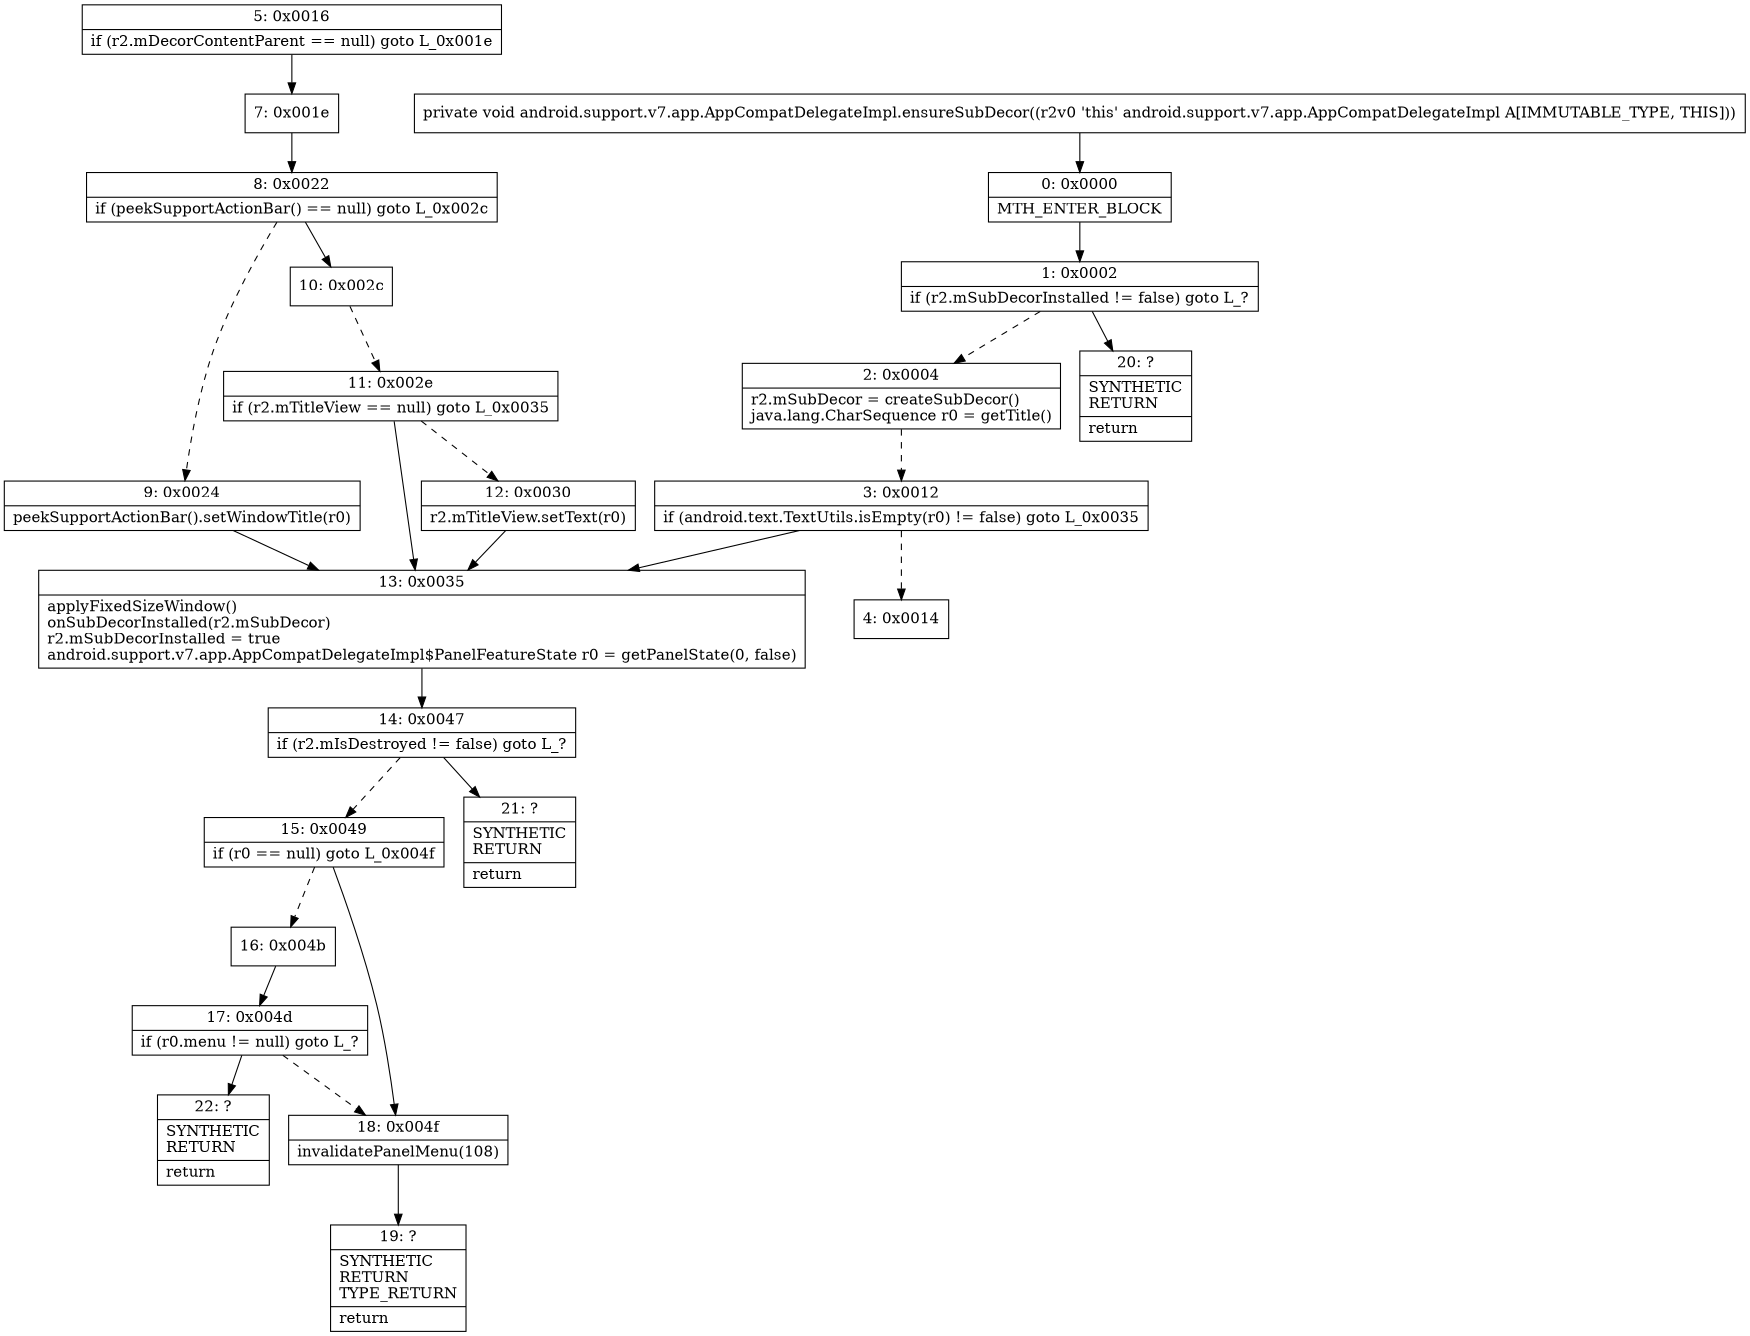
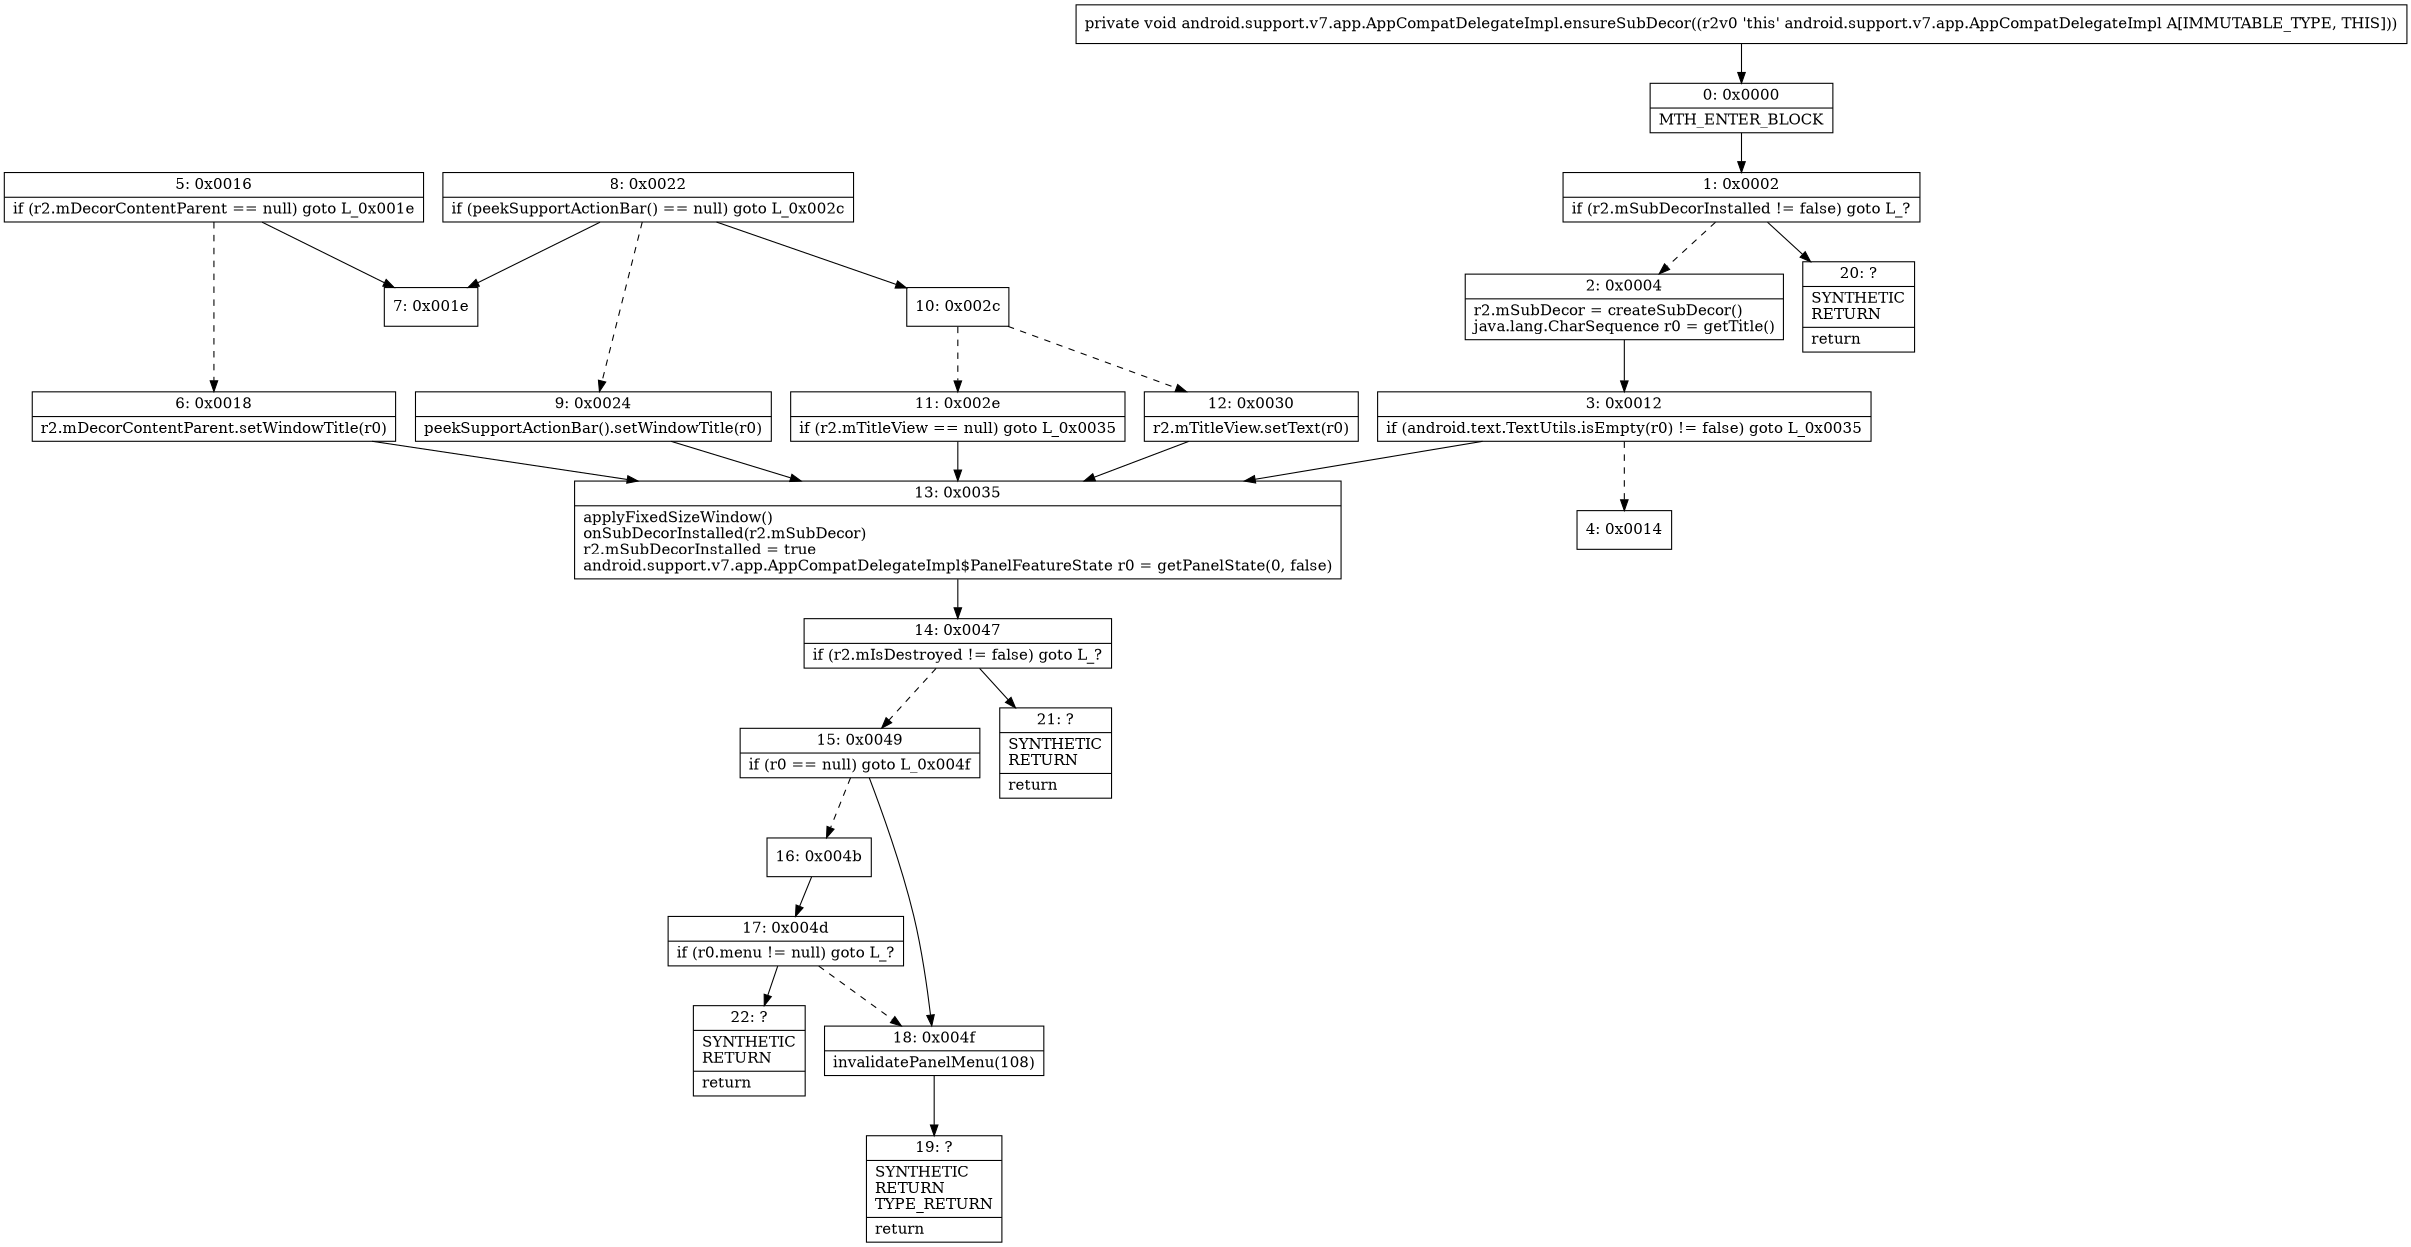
(292, 147) -> (539, 252)
none -> (214, 417)
(455, 448) -> (1092, 357)
(901, 450) -> (1624, 360)
